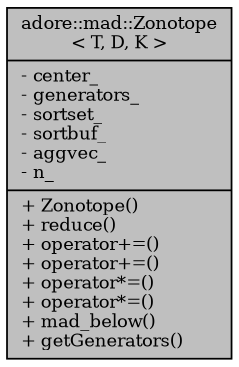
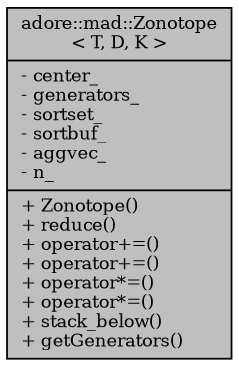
(89, 322) -> (92, 322)
